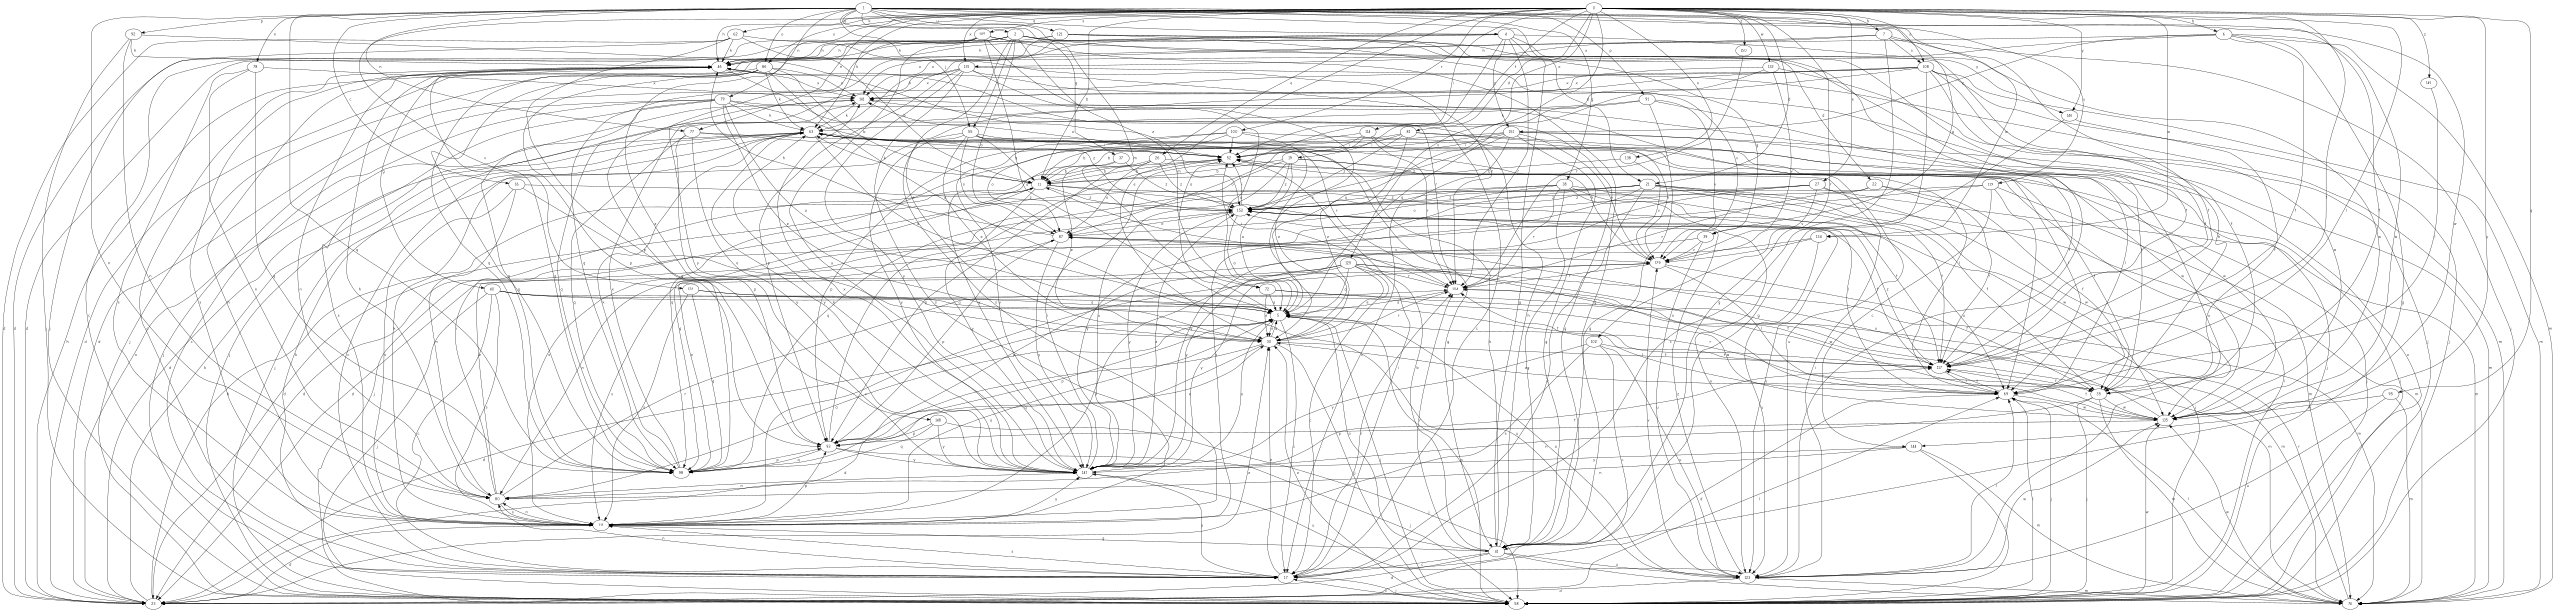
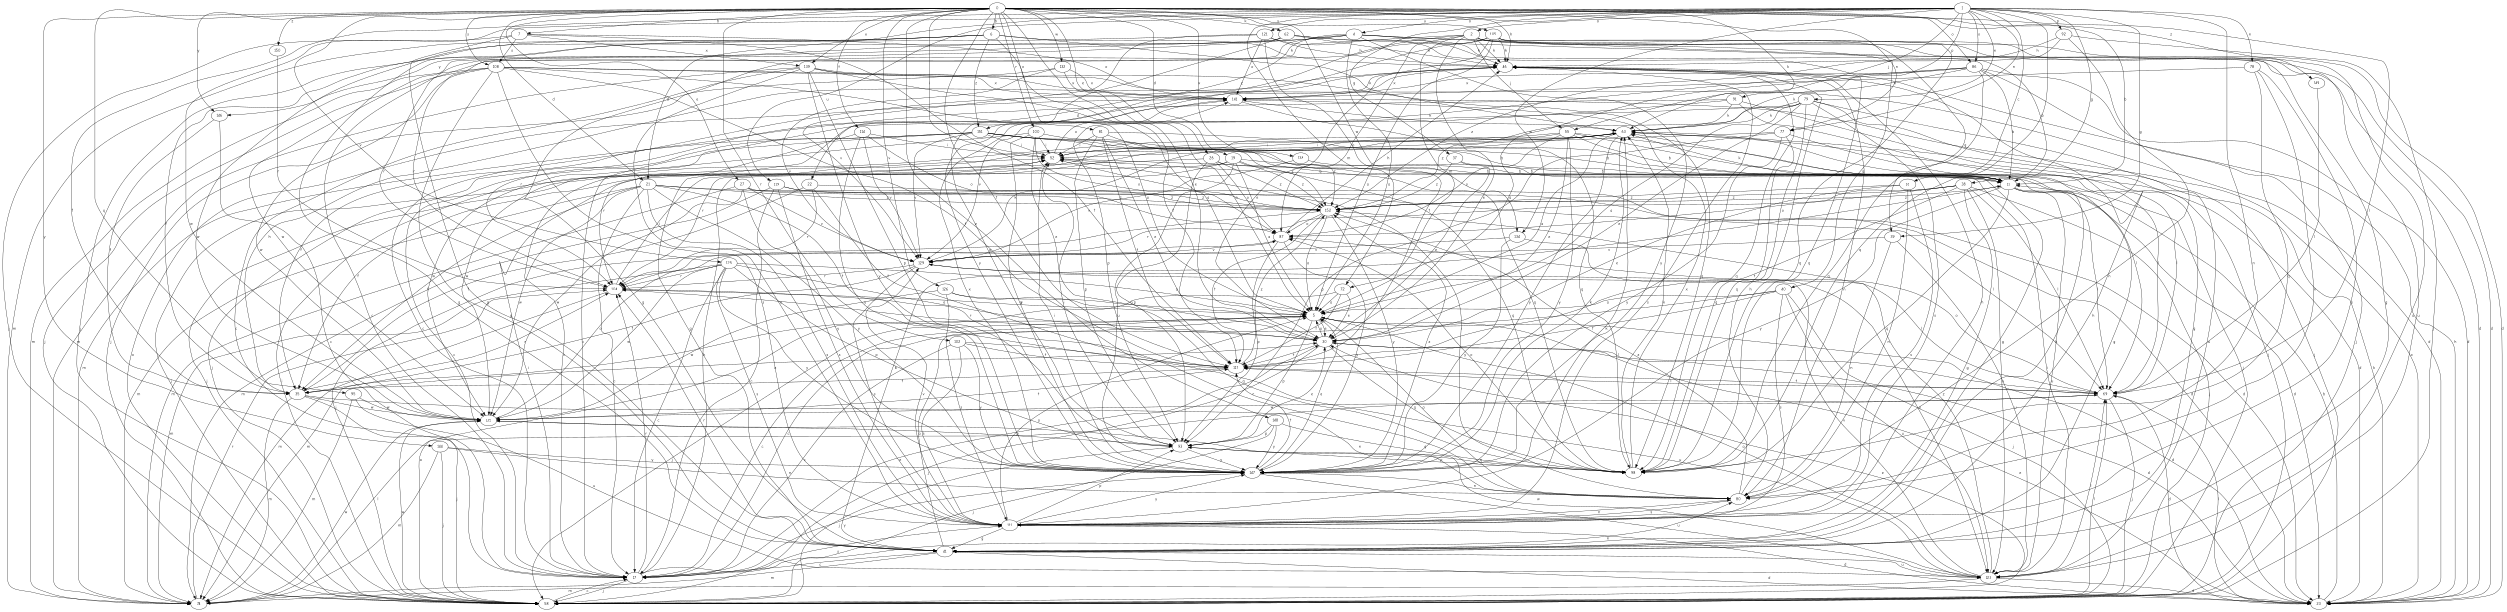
(1857, 321) -> (738, 391)
